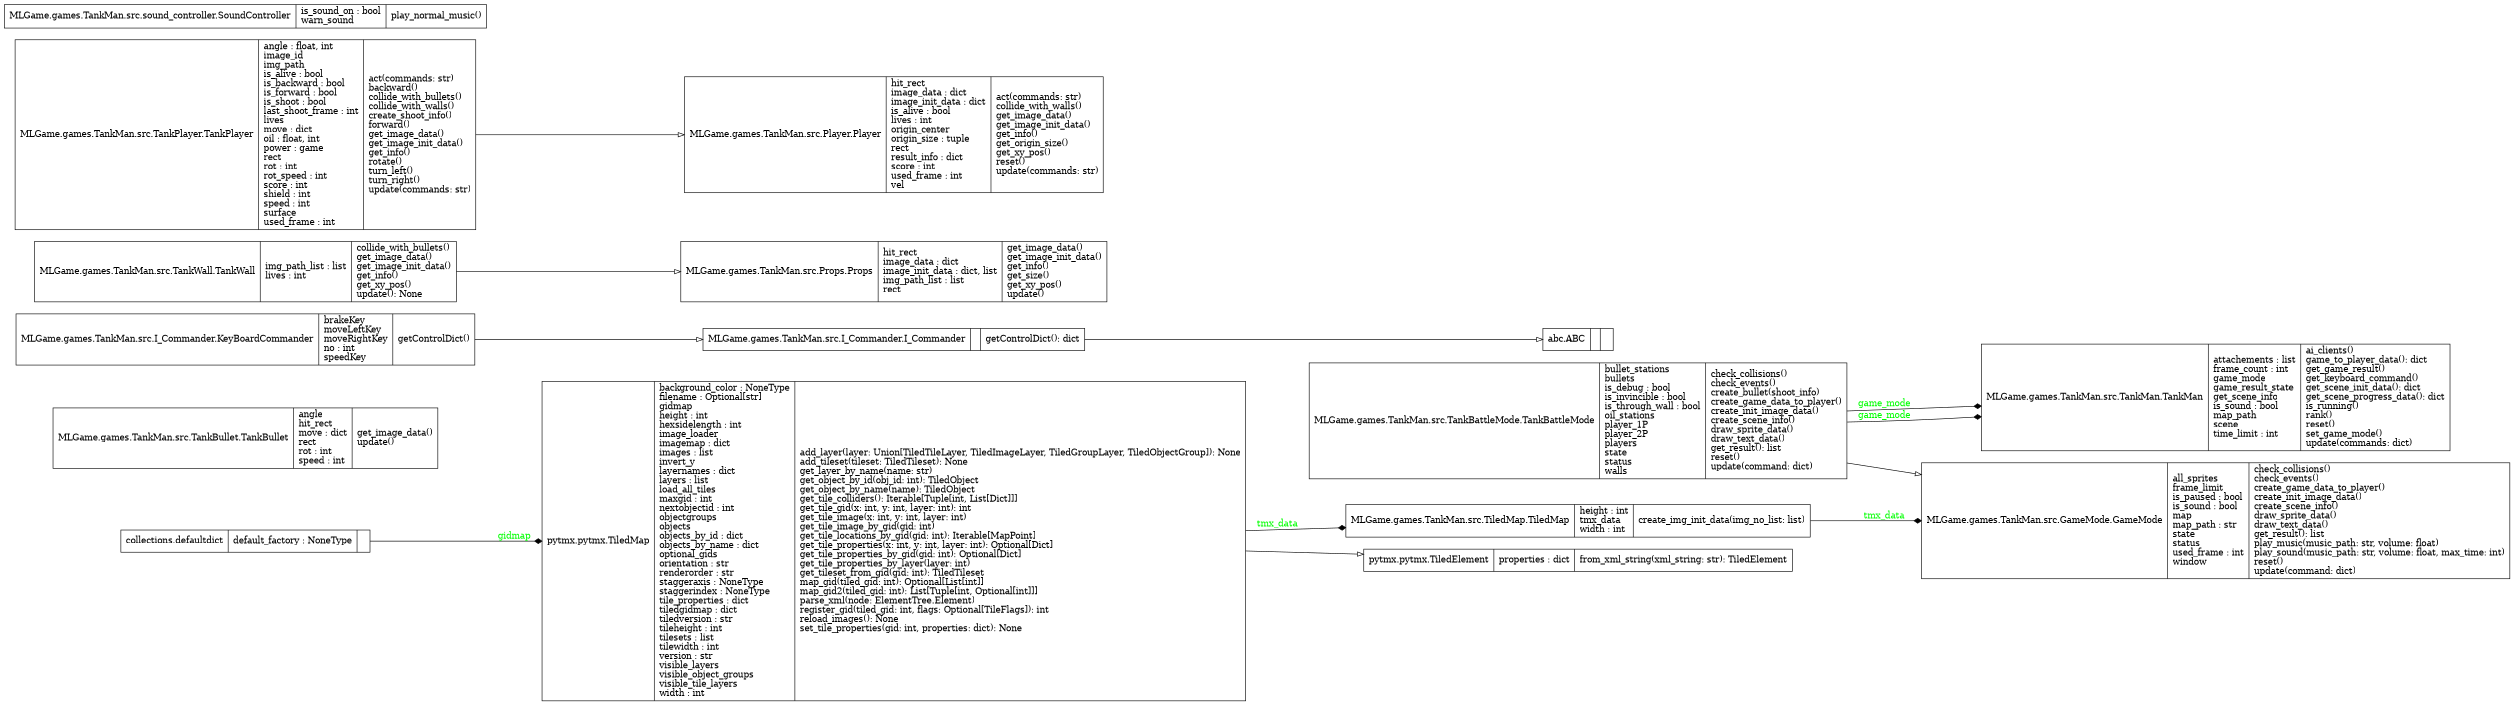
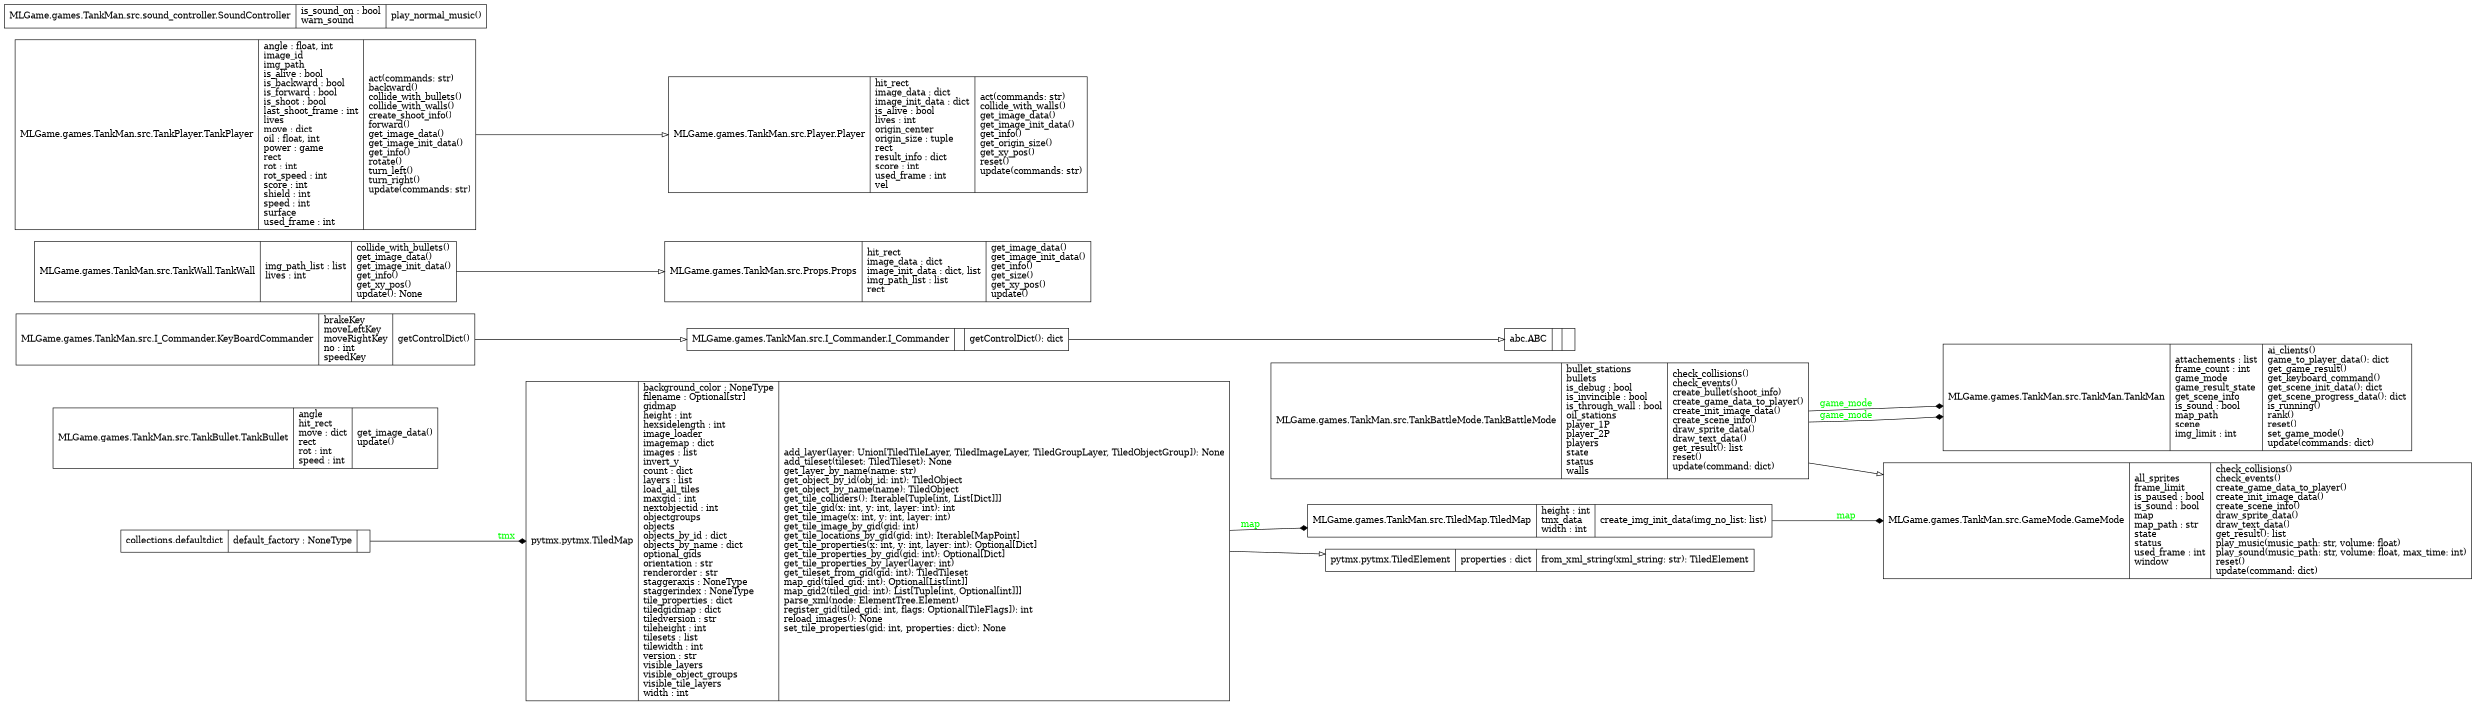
(2246, 434) -> (2206, 434)
(697, 471) -> (668, 471)
(1884, 516) -> (1846, 516)
(1277, 524) -> (1250, 525)
(514, 536) -> (506, 536)
